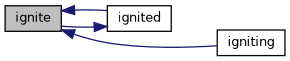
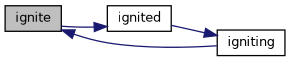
(91, 10) -> (188, 29)
